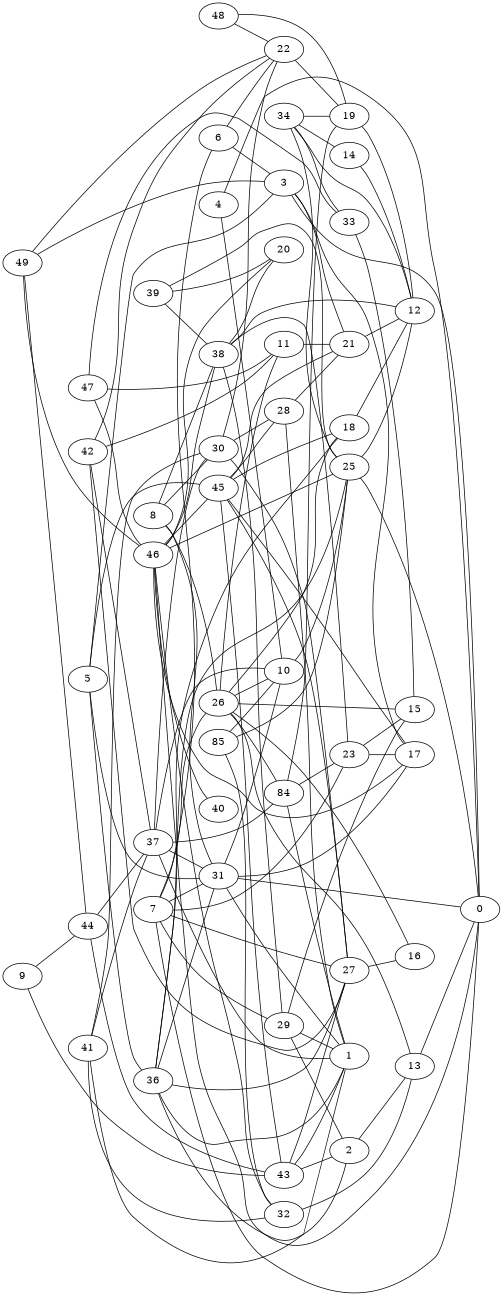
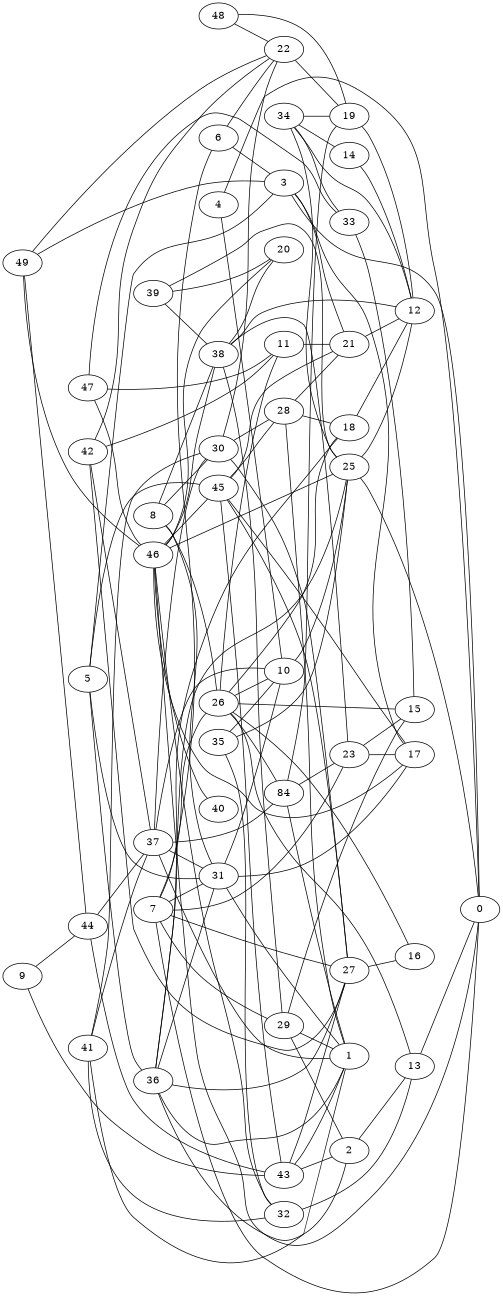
(281, 454) -> (317, 419)
(219, 742) -> (219, 742)
(349, 893) -> none
